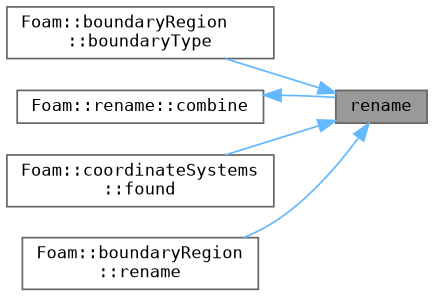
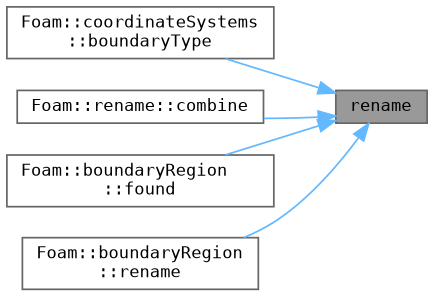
(140, 33) -> (140, 33)
(308, 96) -> (291, 118)
(140, 181) -> (140, 181)
